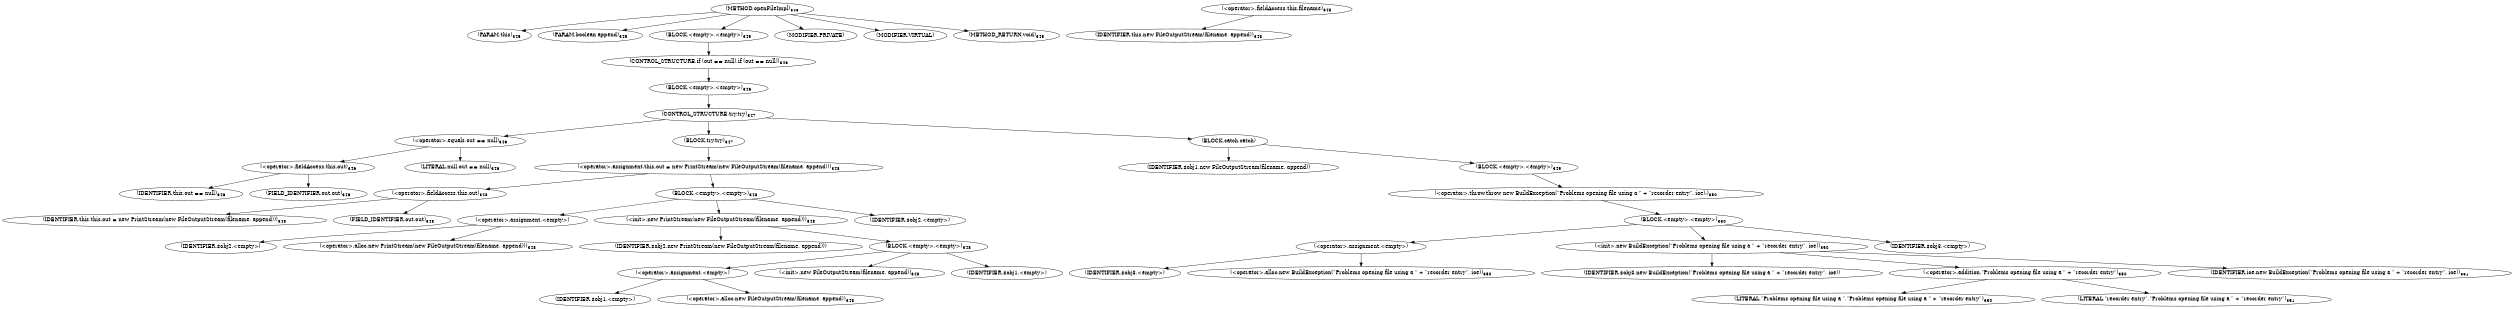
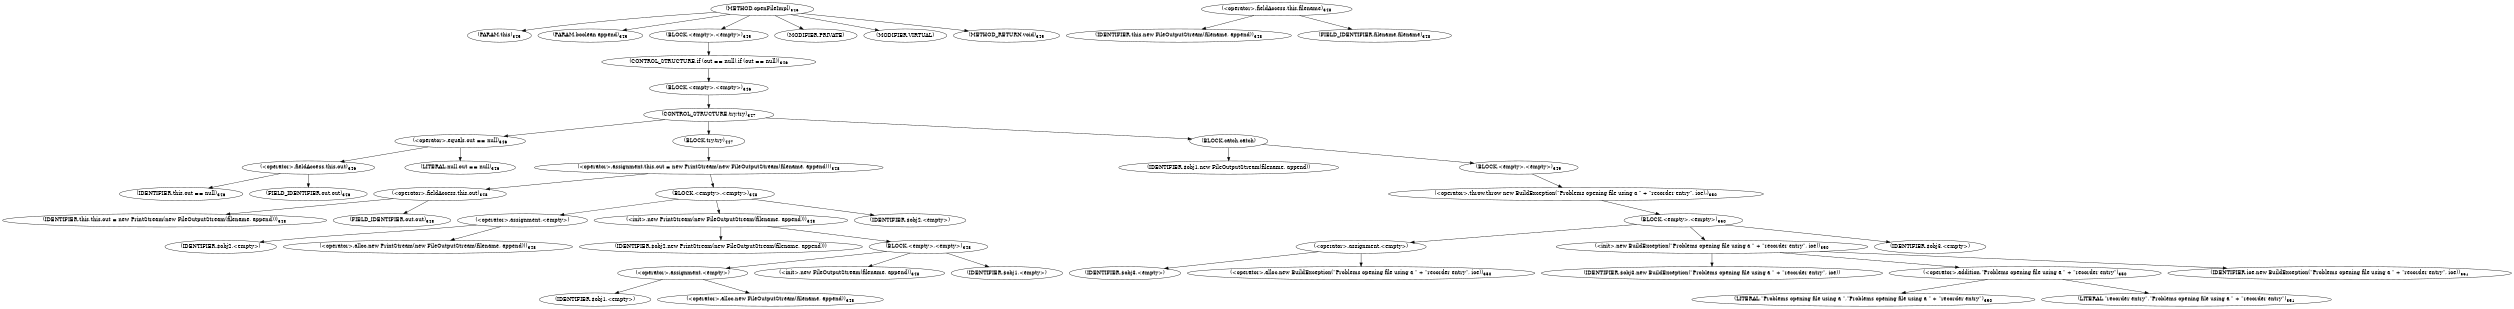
none -> (1375, 36)
(729, 141) -> (729, 141)
